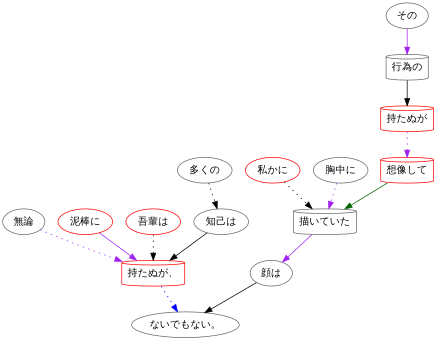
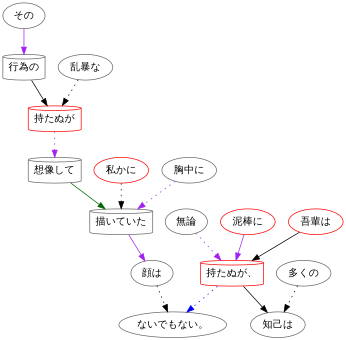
none -> (85, 67)
(407, 170) -> (55, 170)
(153, 244) -> (279, 245)
(191, 244) -> (253, 297)
(234, 296) -> (161, 295)
